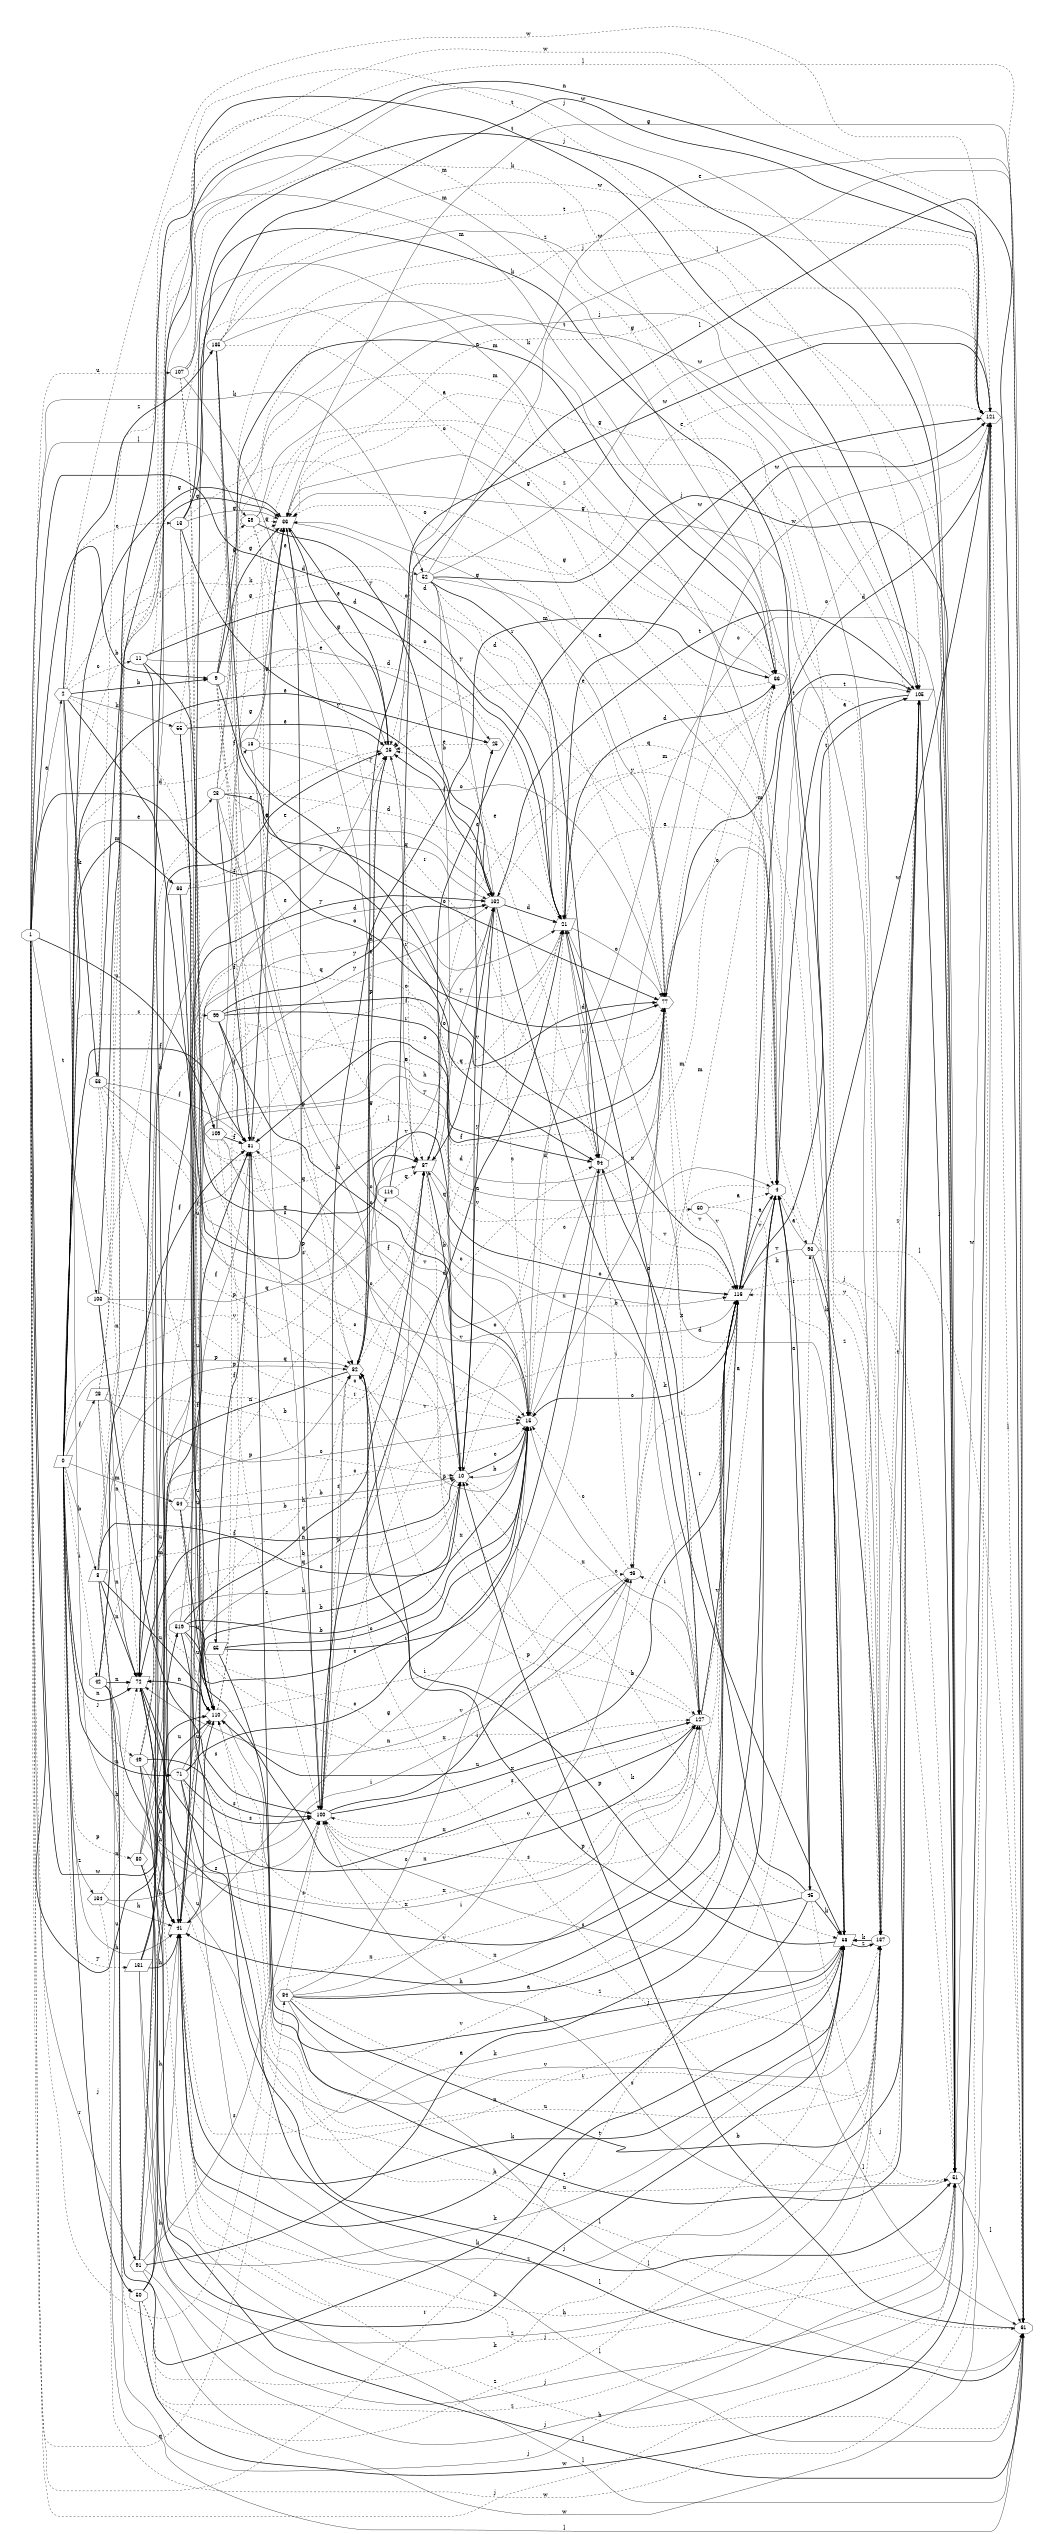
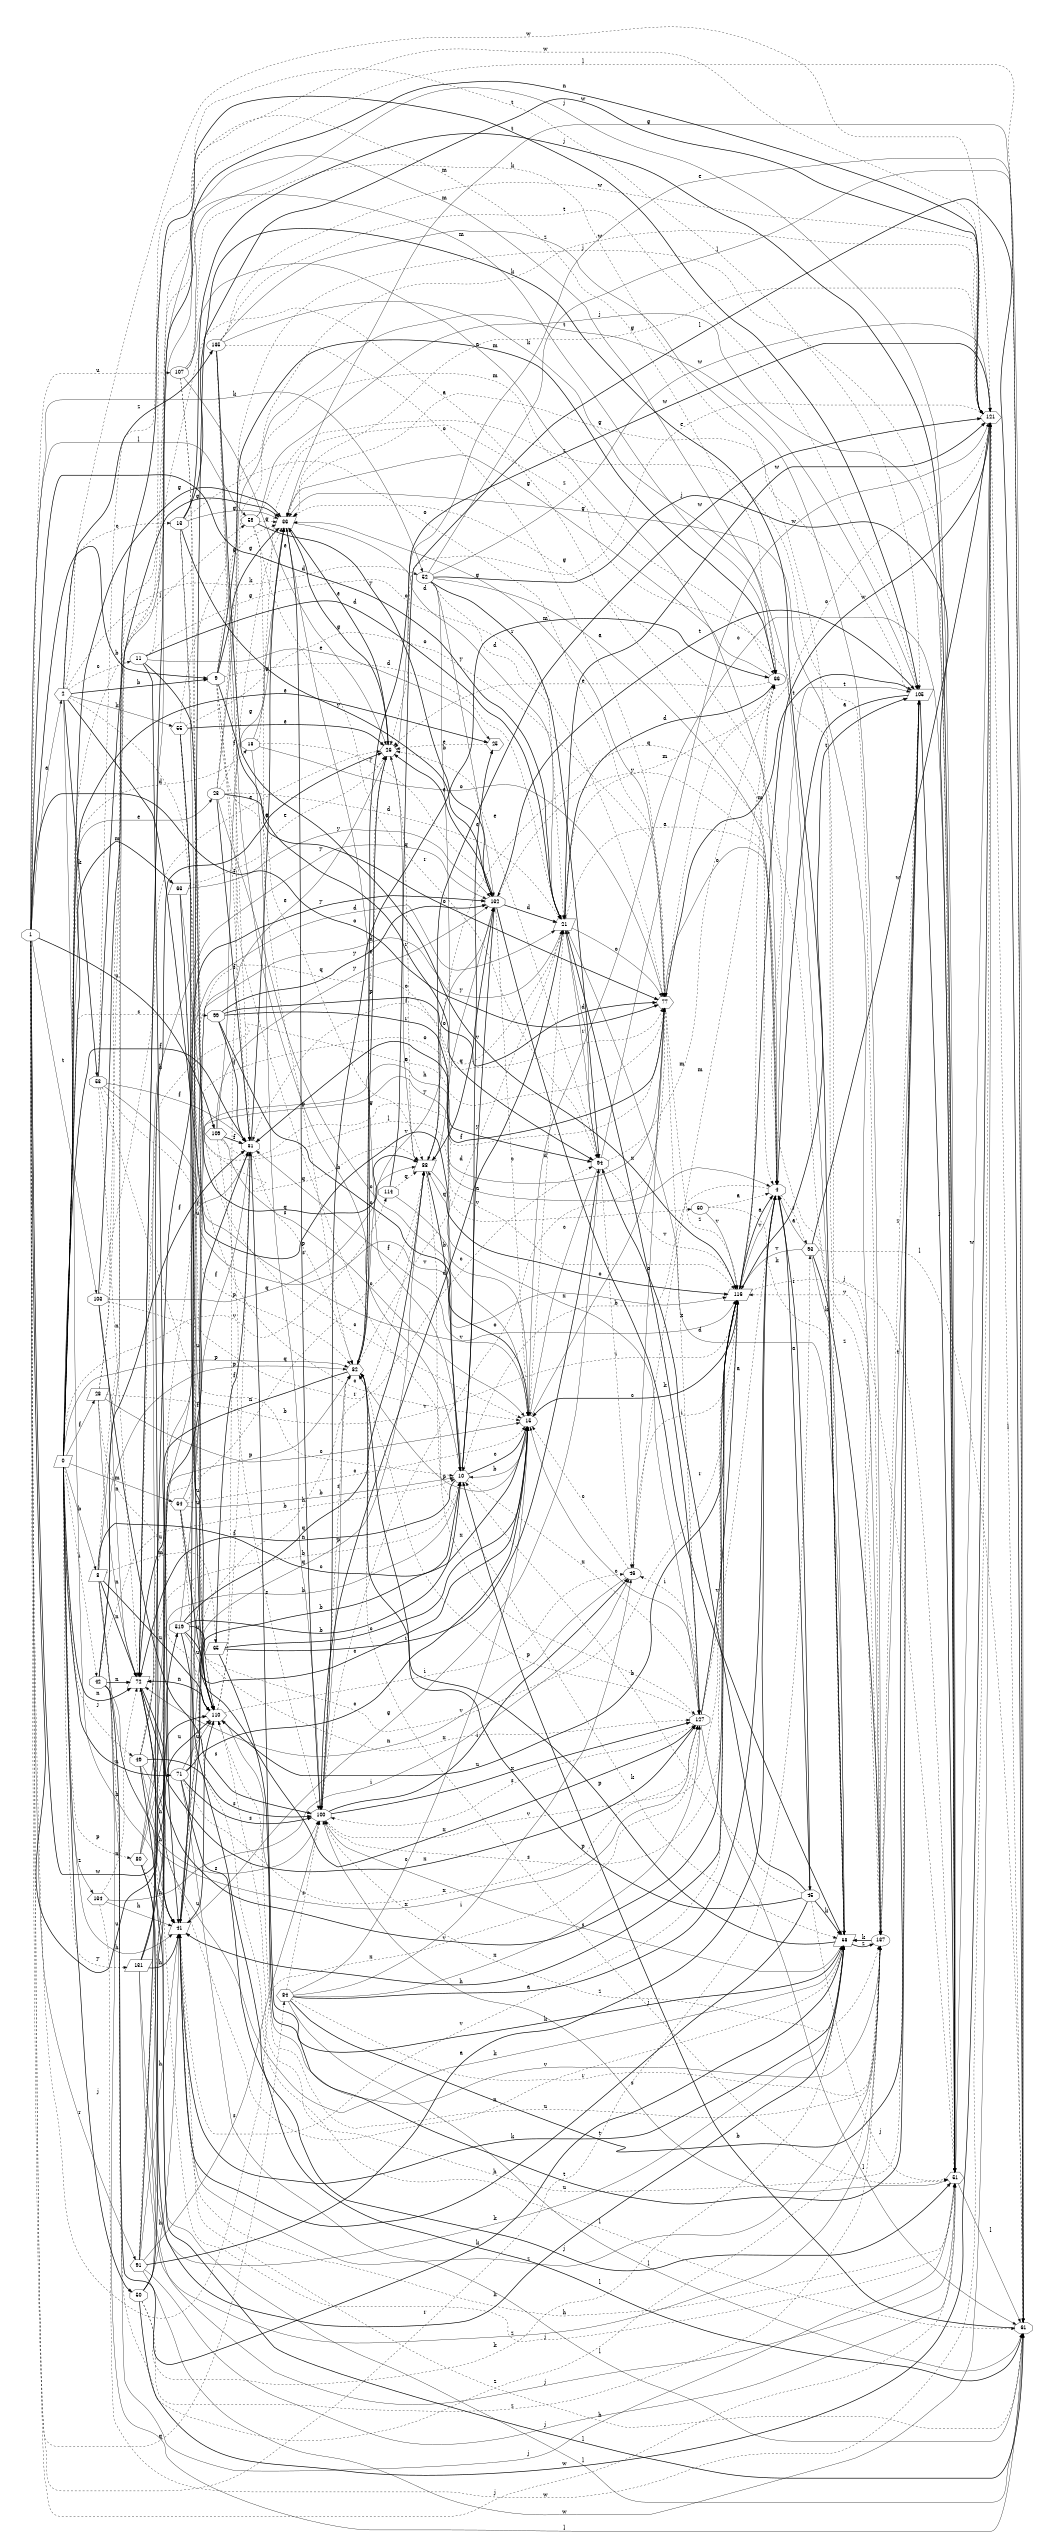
(863, 598) -> (863, 598)
(444, 790) -> (444, 790)
(425, 1166) -> (425, 1166)
(700, 1220) -> (700, 1220)
